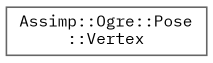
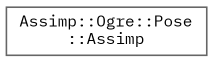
(107, 31) -> (107, 31)
